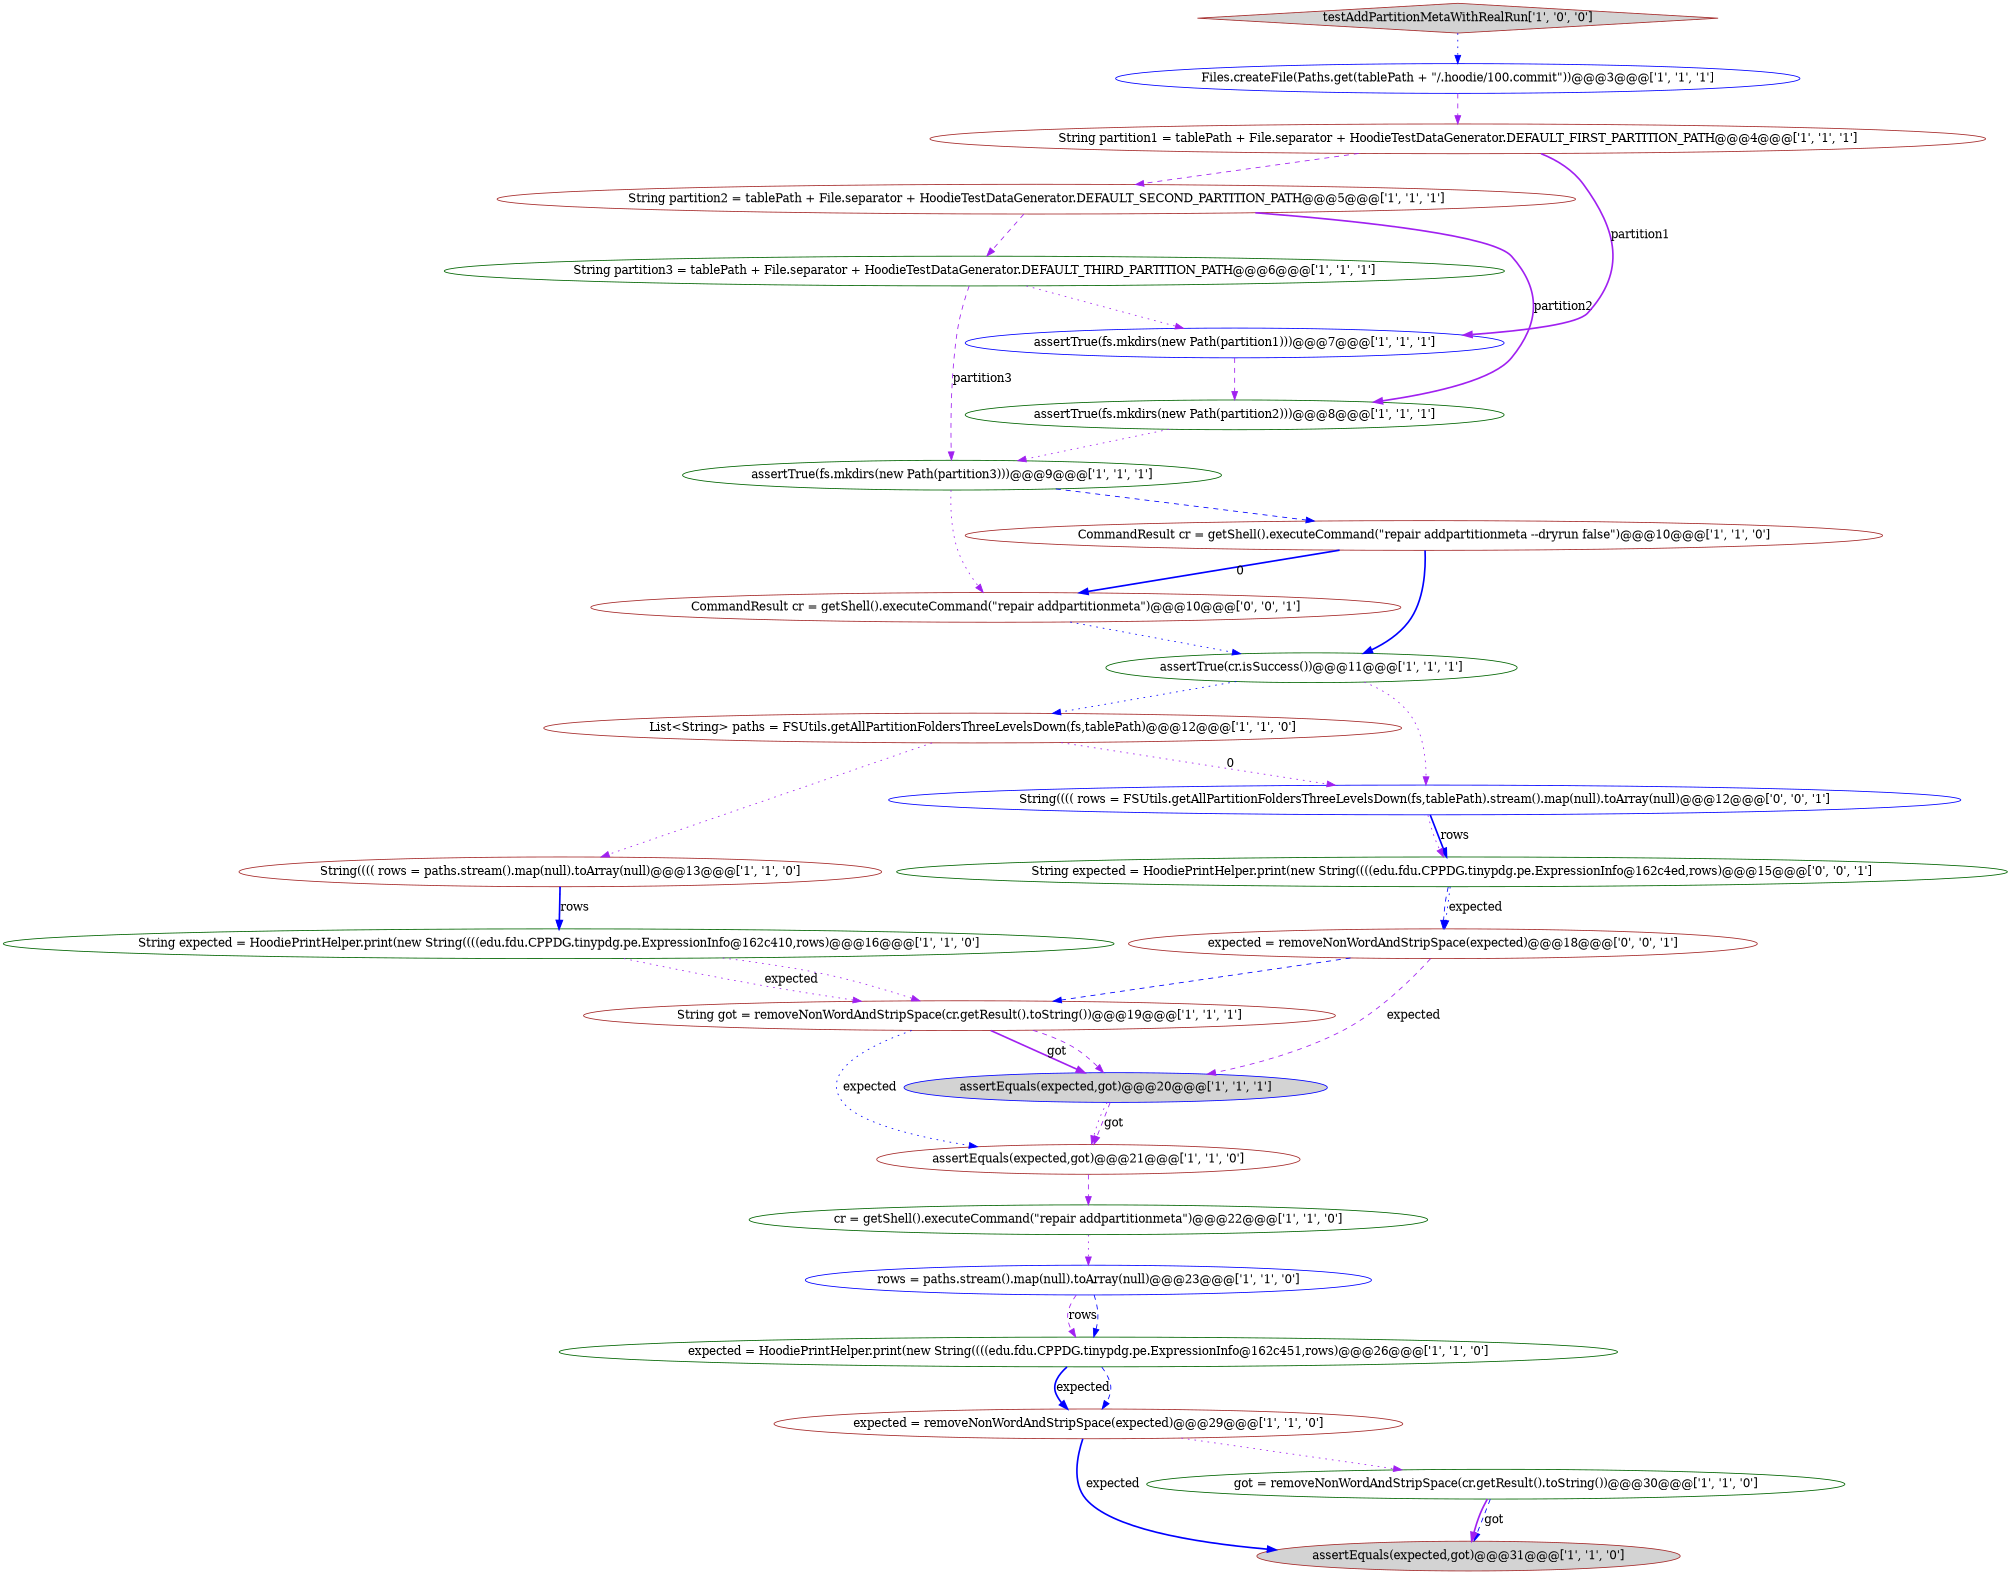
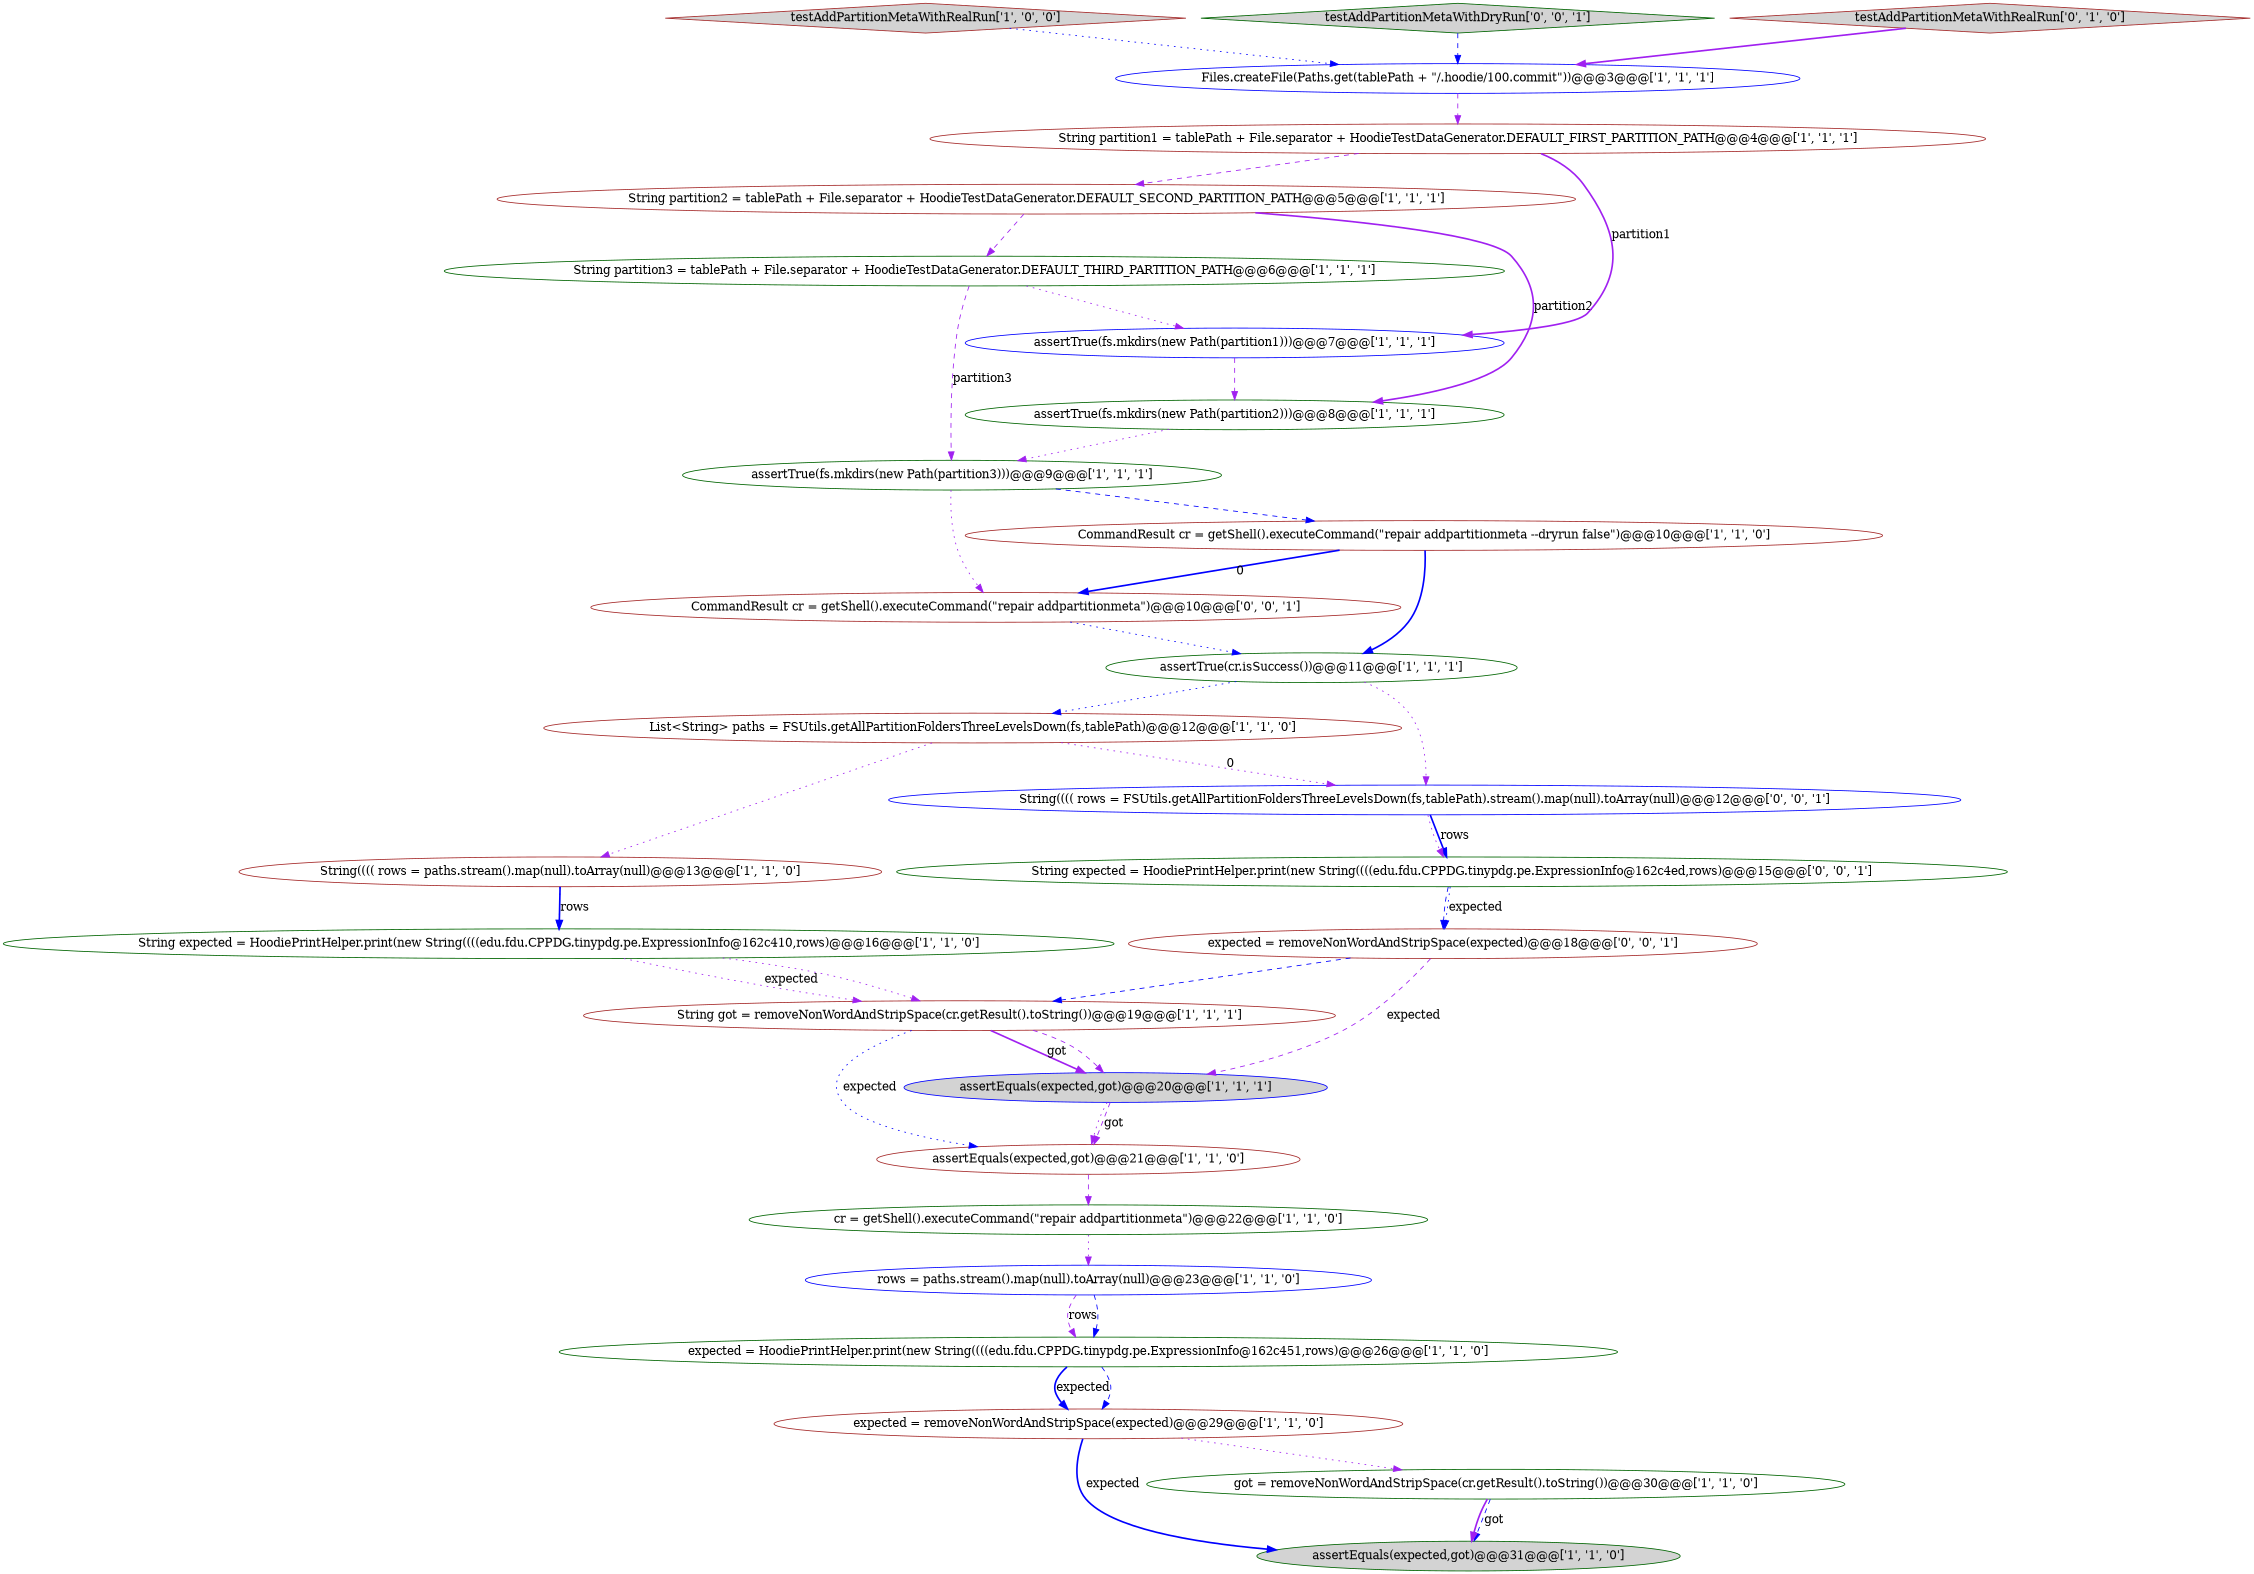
none -> (1458, 18)
none -> (1990, 18)
(1468, 1556) -> (1468, 1556)
